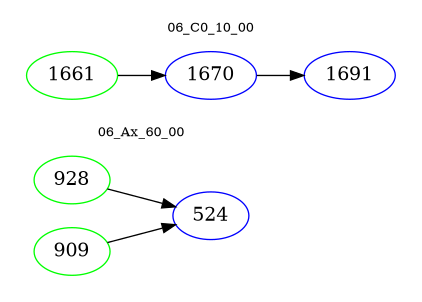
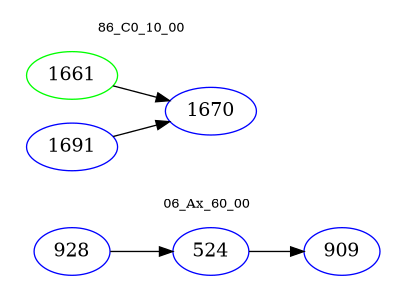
(211, 28) -> (141, 28)
(274, 75) -> (135, 131)
(72, 180) -> (72, 251)
(135, 235) -> (270, 251)
(72, 251) -> (342, 251)
